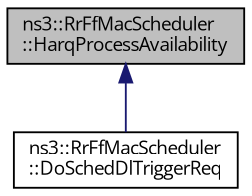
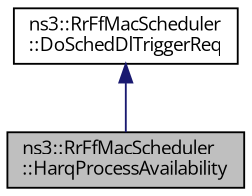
(126, 108) -> (126, 108)
